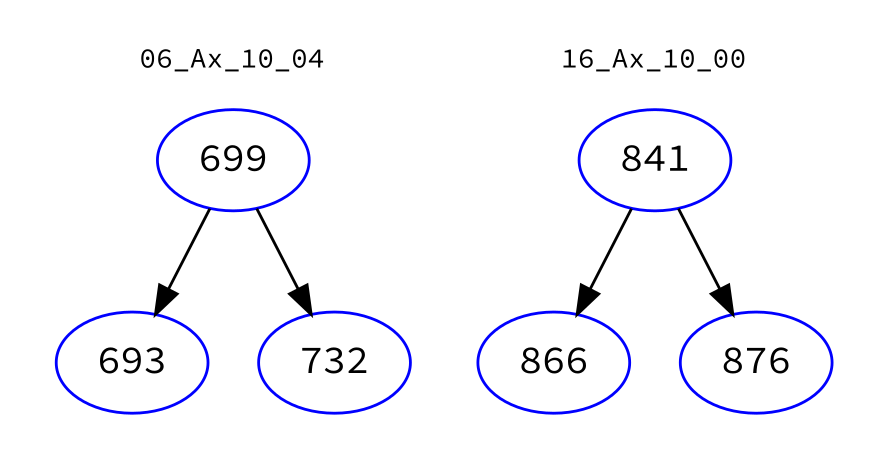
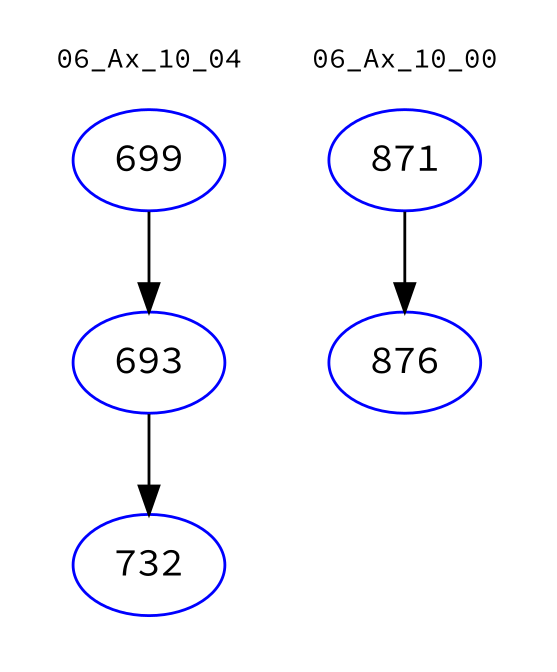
(655, 60) -> (406, 60)
(655, 160) -> (405, 160)
(277, 249) -> (149, 450)
(554, 363) -> none
